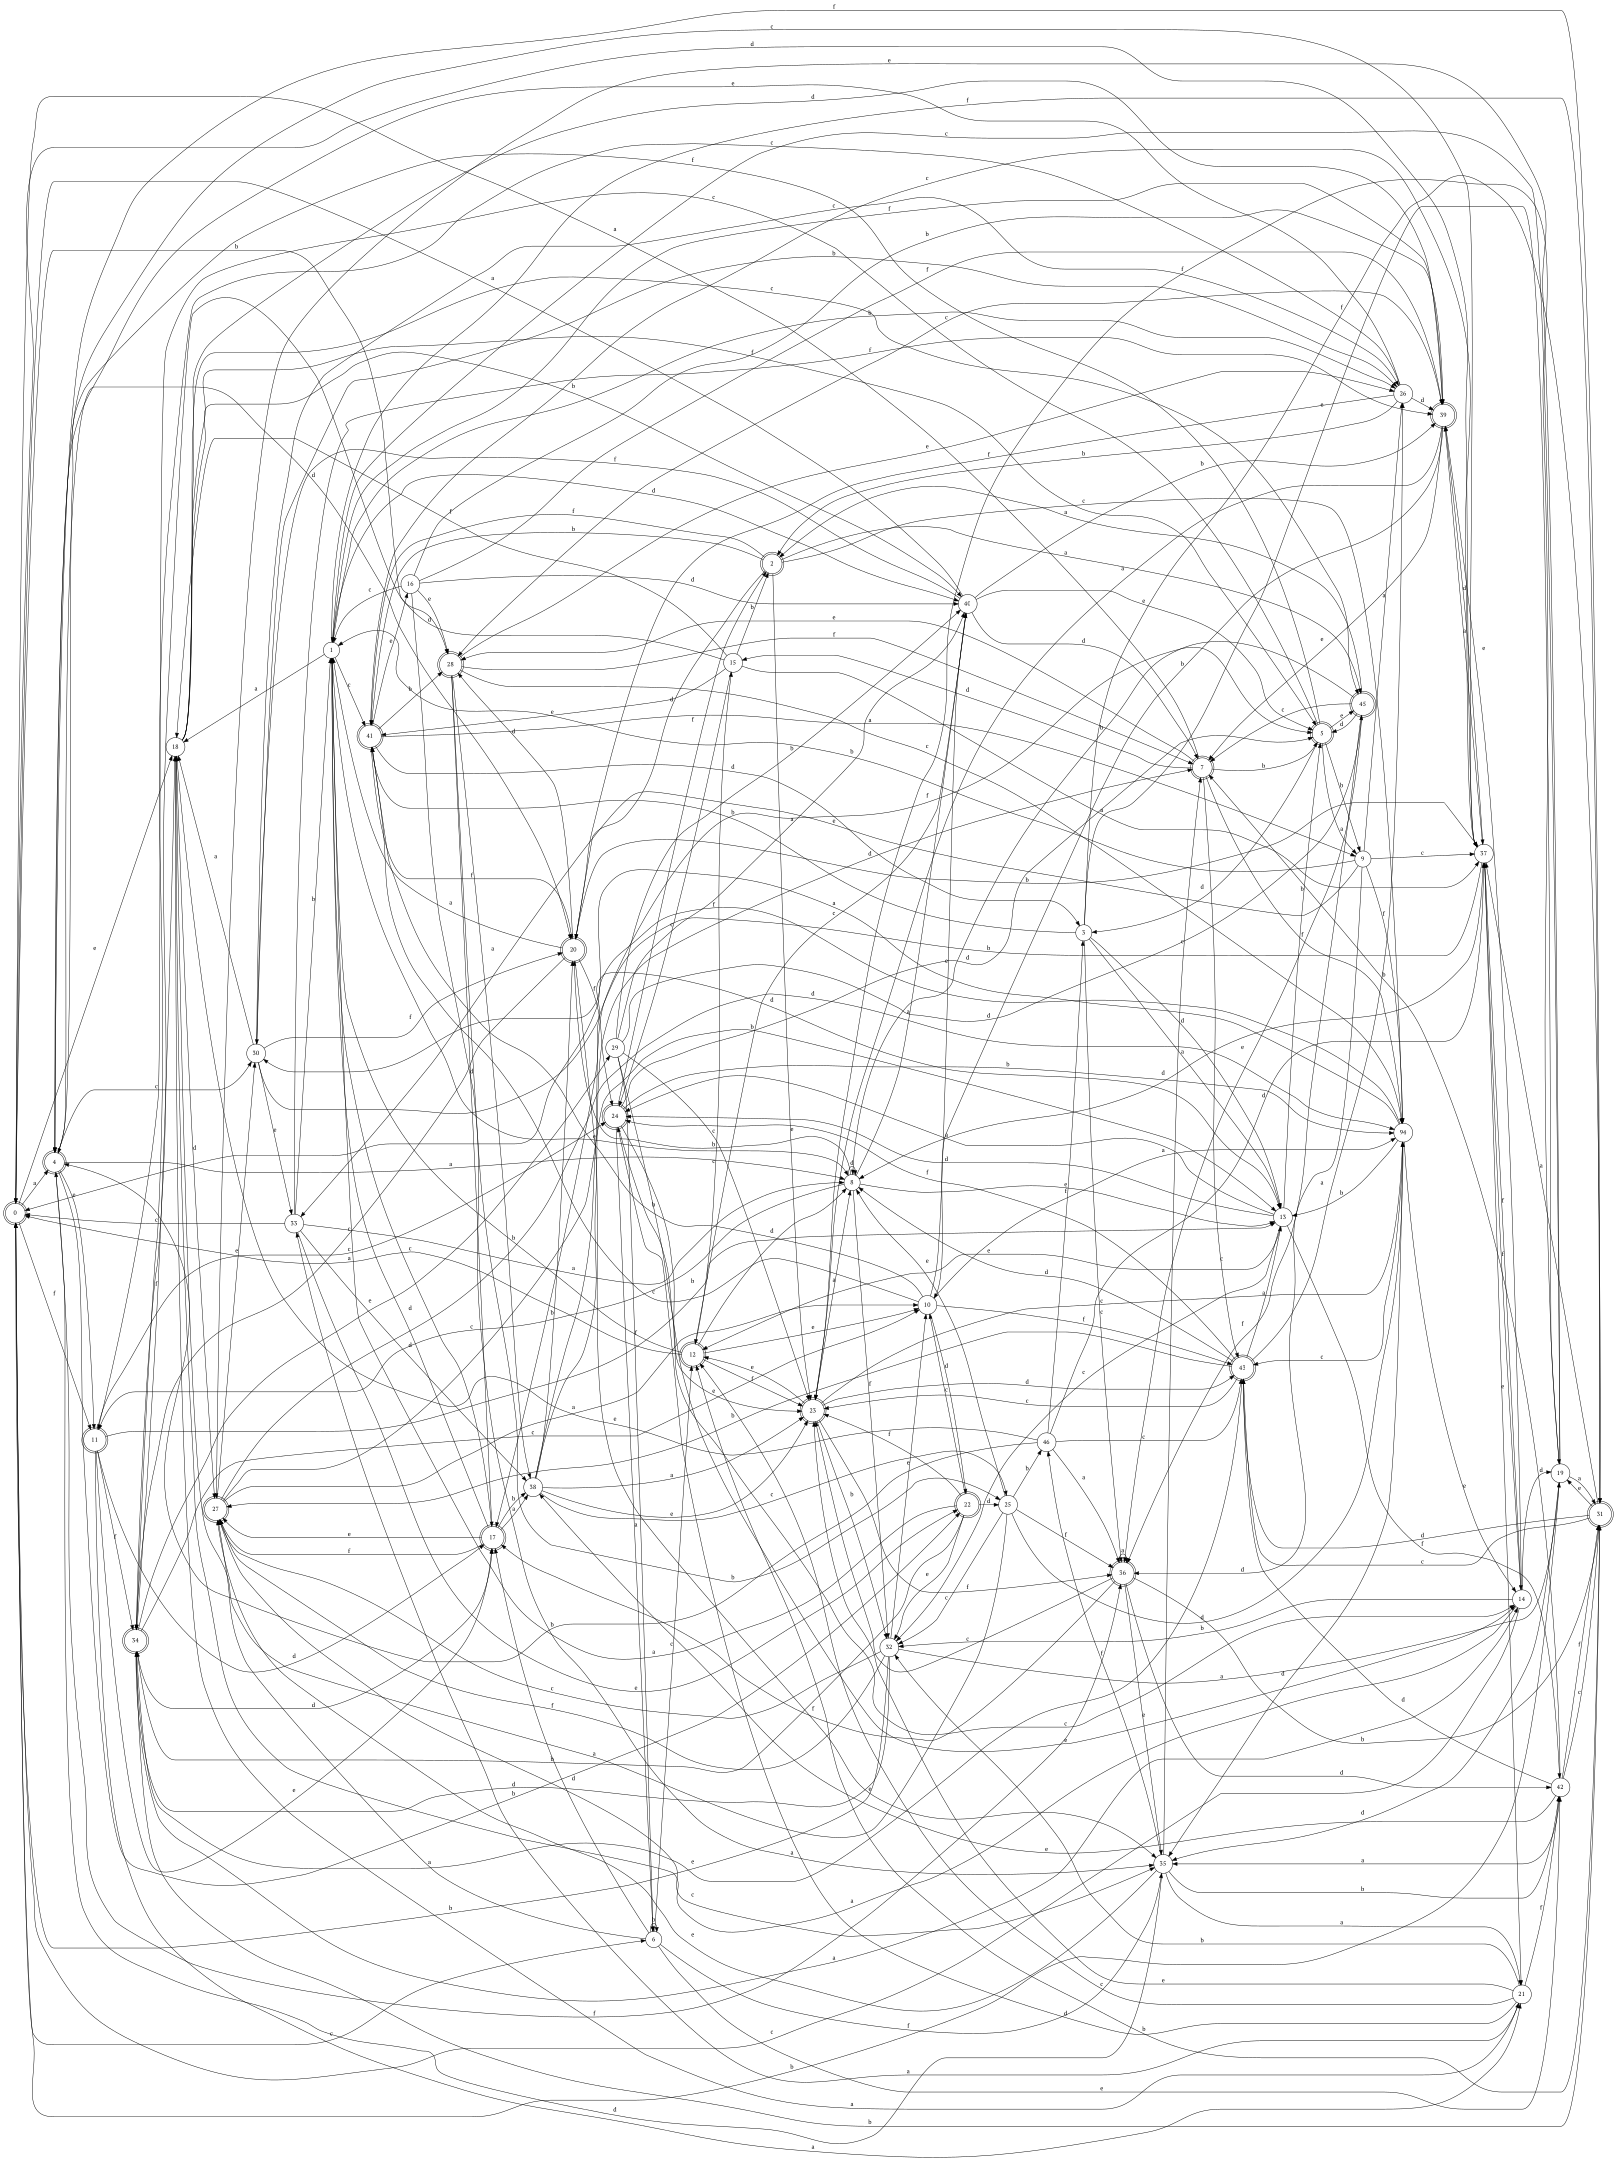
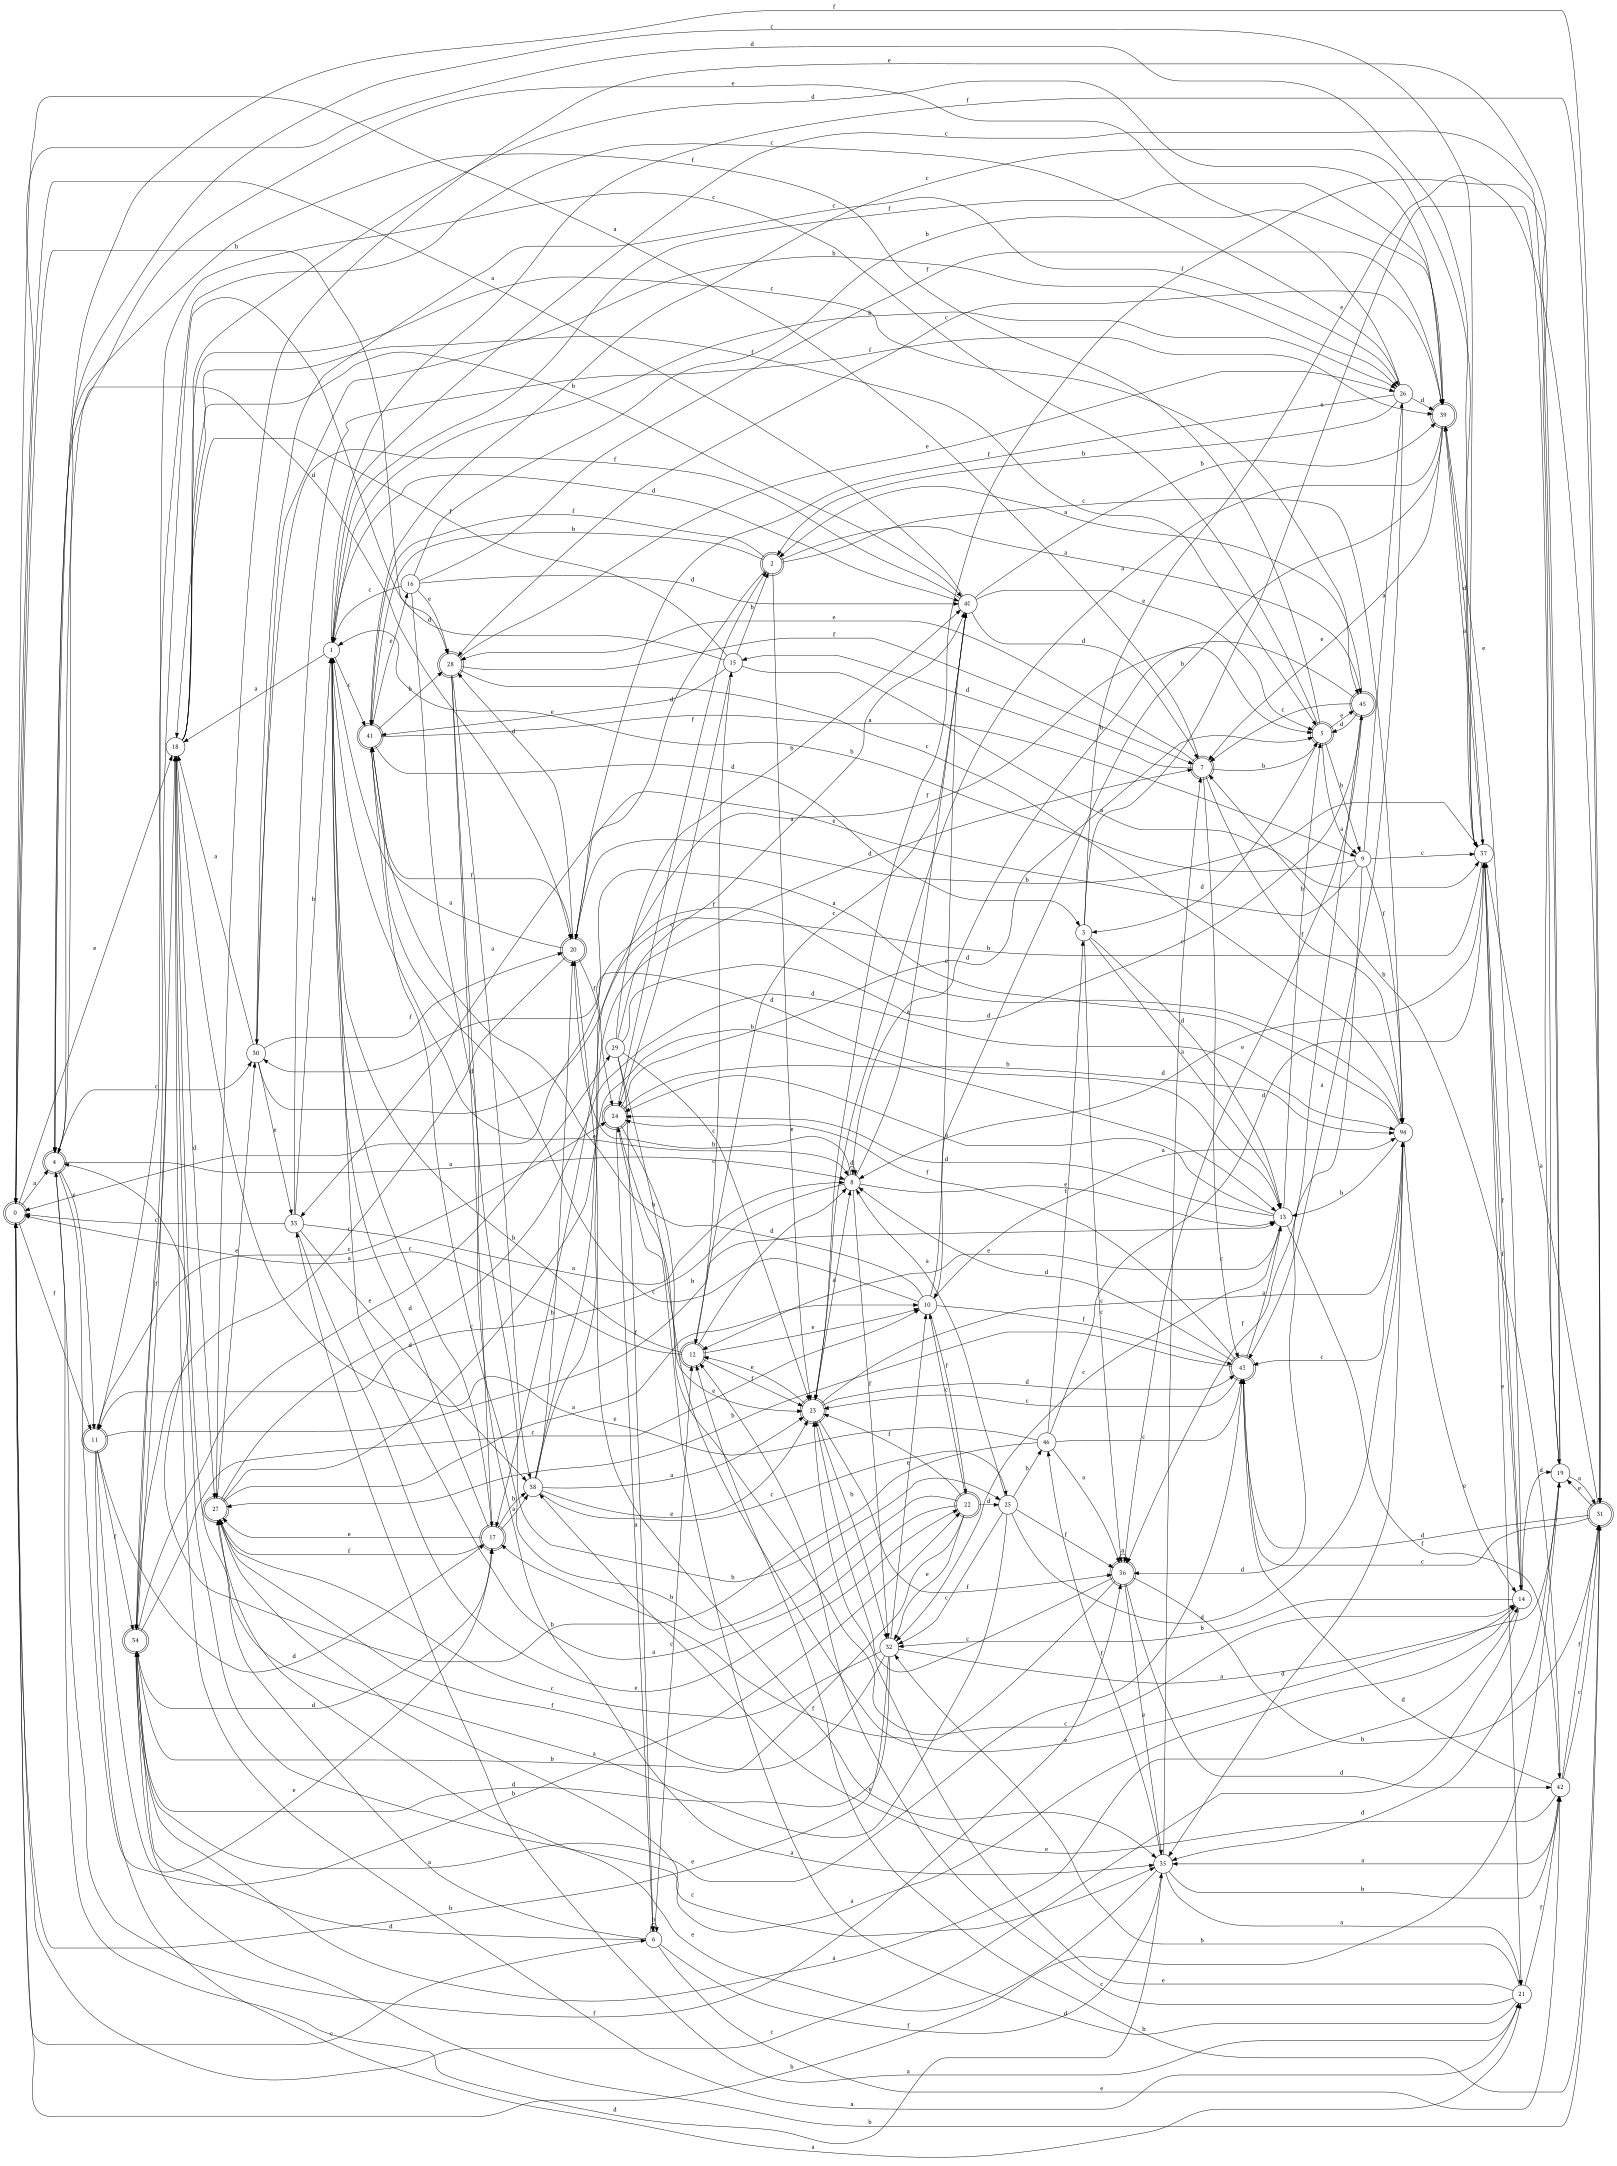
(1342, 308) -> (1342, 308)
(718, 814) -> (498, 1424)
(1388, 923) -> (1375, 863)
(927, 1261) -> (927, 1261)
(947, 1366) -> (947, 1366)
(550, 1752) -> (296, 1912)
